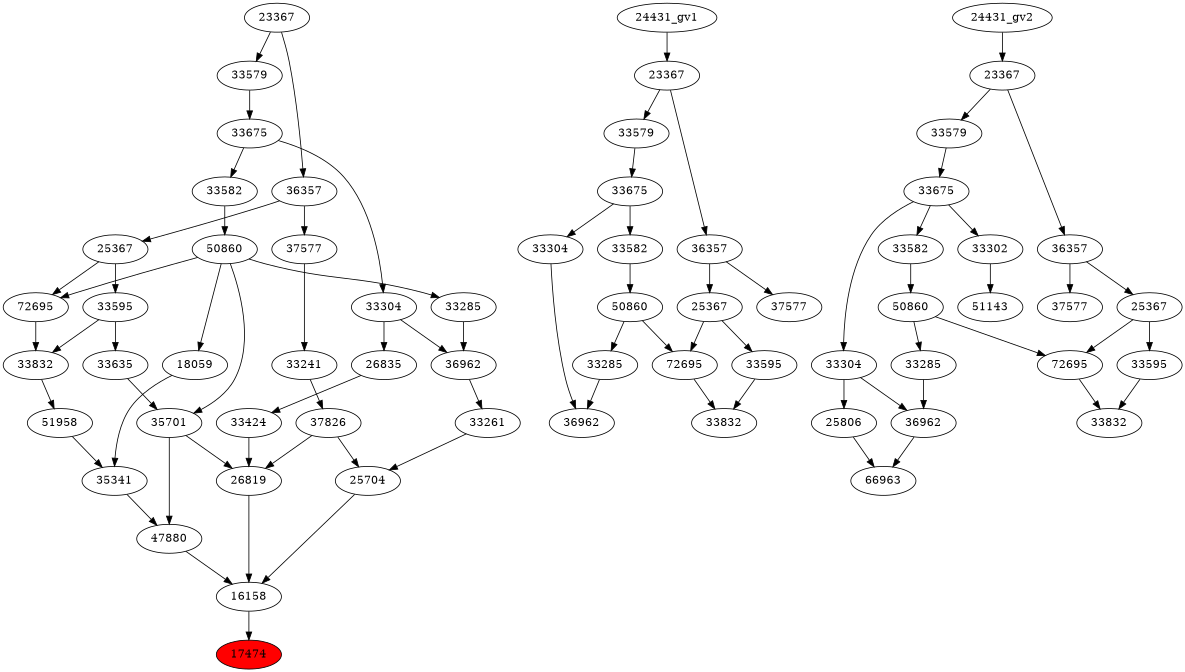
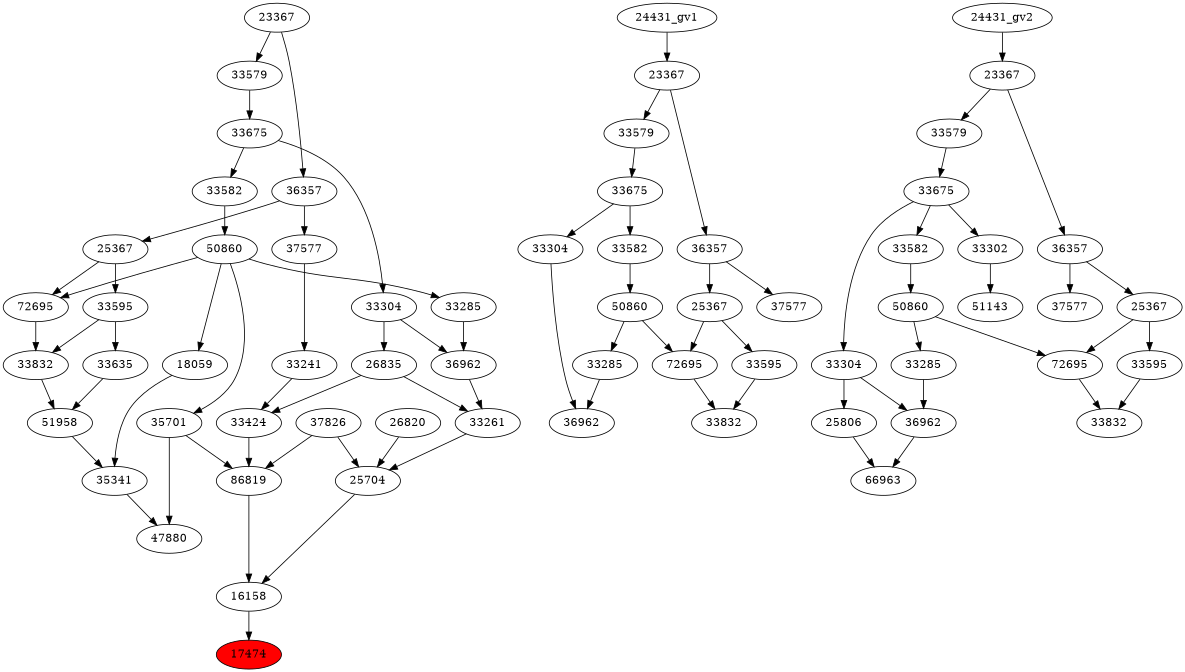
(314, 389) -> (280, 391)
(139, 390) -> (91, 391)
none -> (432, 392)
none -> (408, 423)
(249, 481) -> (249, 481)
(206, 565) -> none
